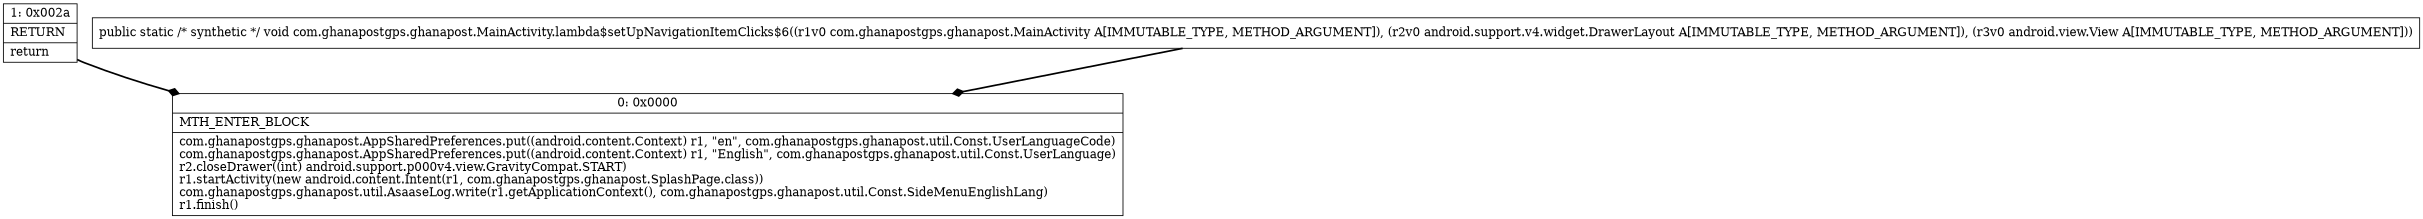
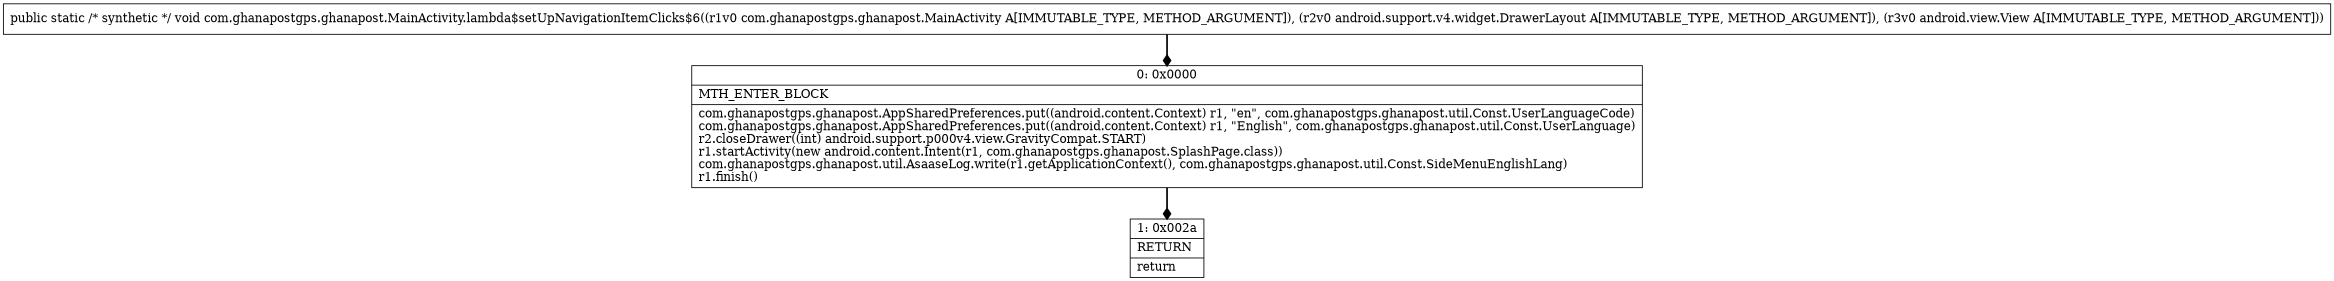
(123, 76) -> (1167, 198)
